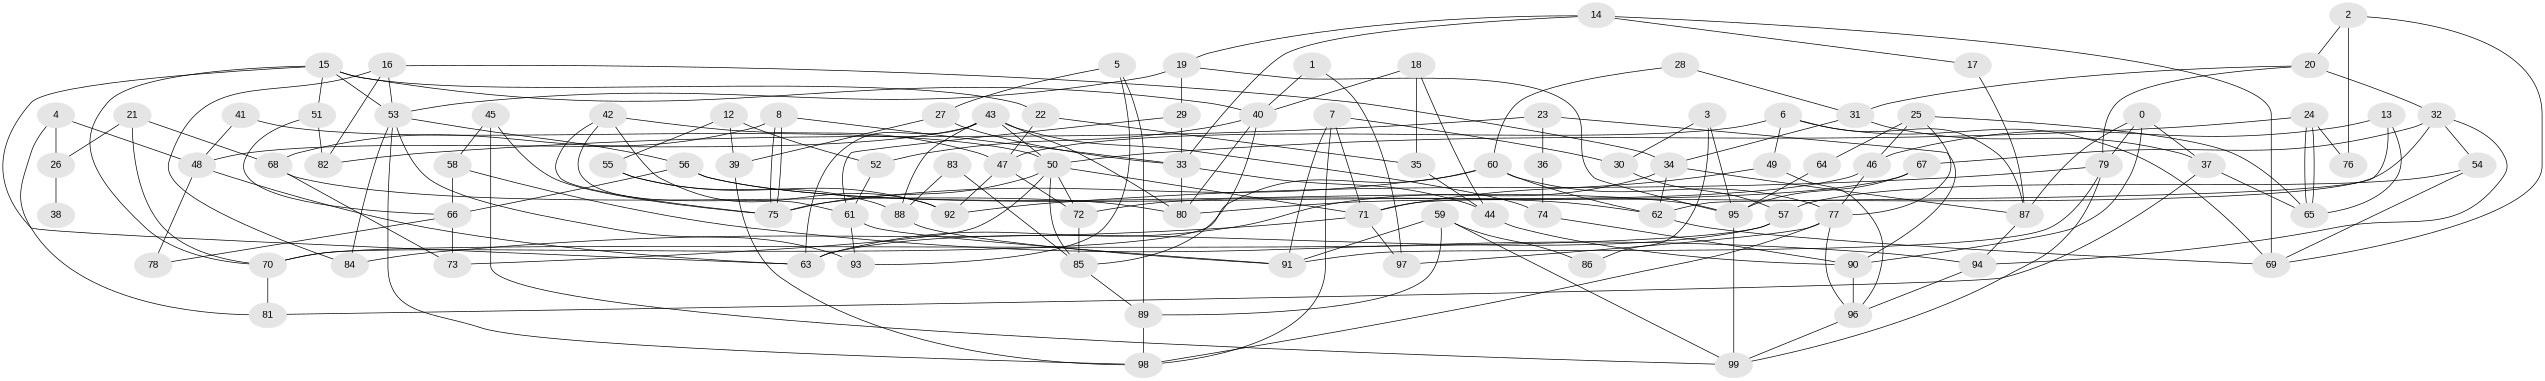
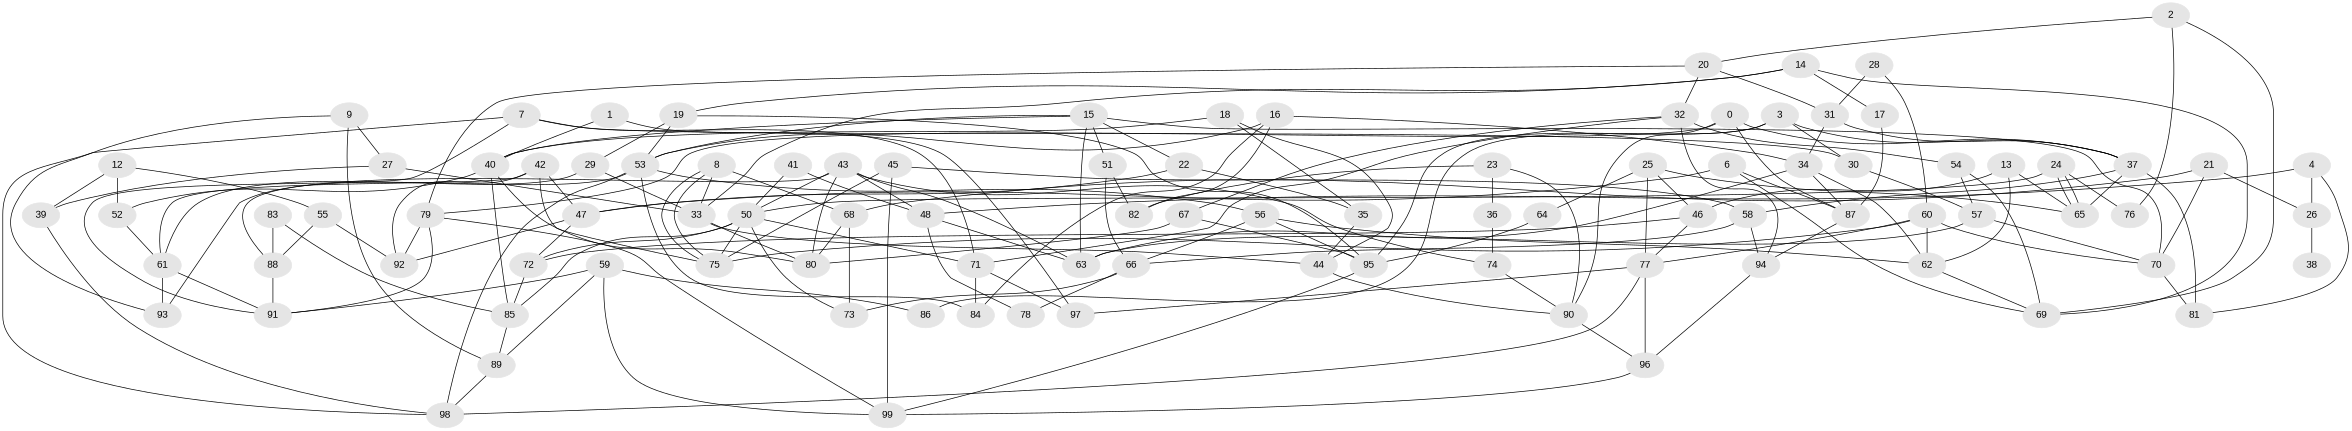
(1117, 65) -> (349, 115)
none -> (1956, 141)
(1772, 165) -> none
none -> (2002, 188)
